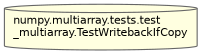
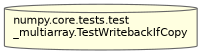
(101, 27) -> (101, 27)
